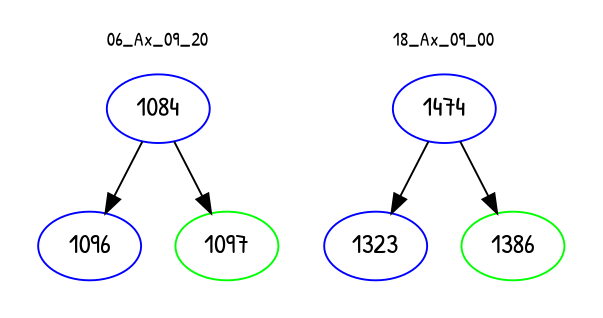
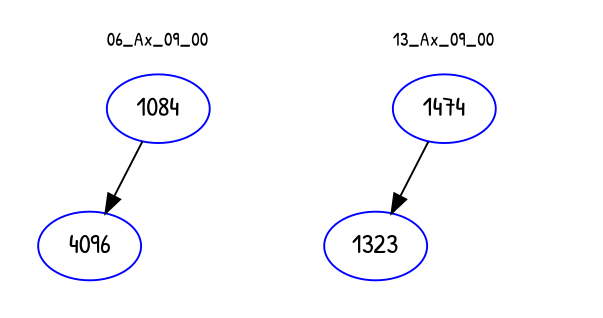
(158, 41) -> (158, 41)
(444, 41) -> (444, 41)
(90, 246) -> (90, 246)
(227, 246) -> none
(513, 246) -> none
